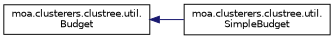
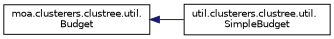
(257, 20) -> (257, 20)
